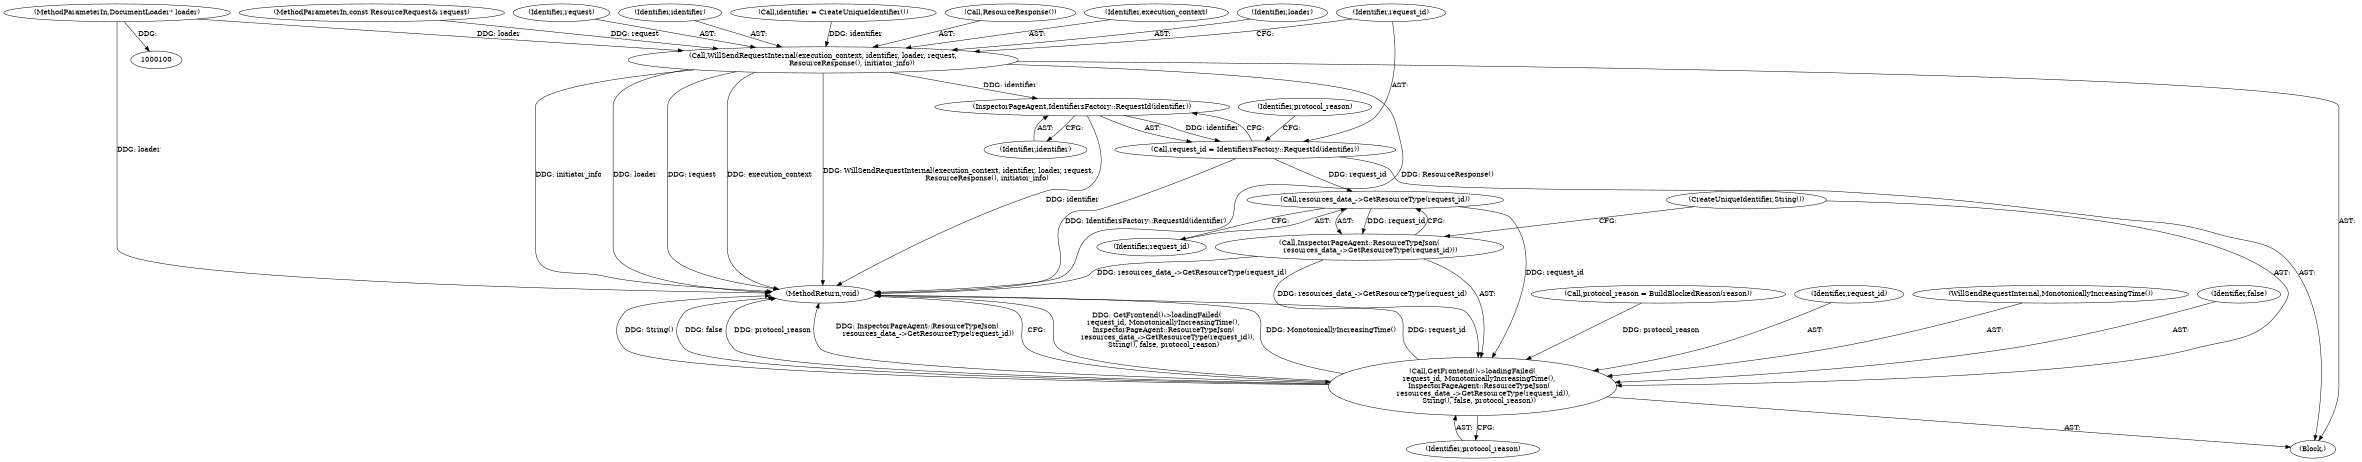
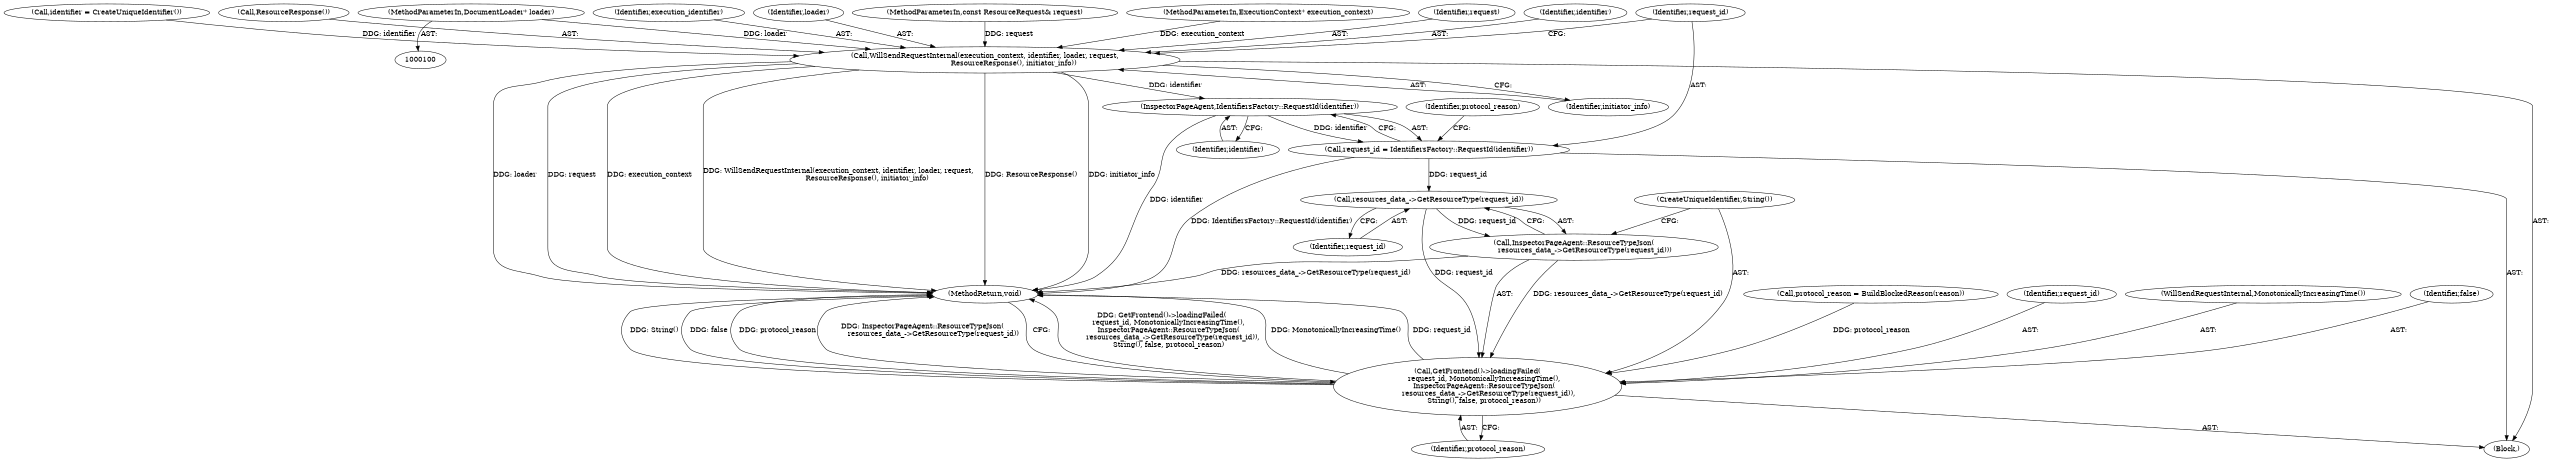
(1156, 13) -> (669, 13)
none -> (1268, 13)
(149, 34) -> (430, 34)
none -> (1608, 107)
(326, 278) -> none
